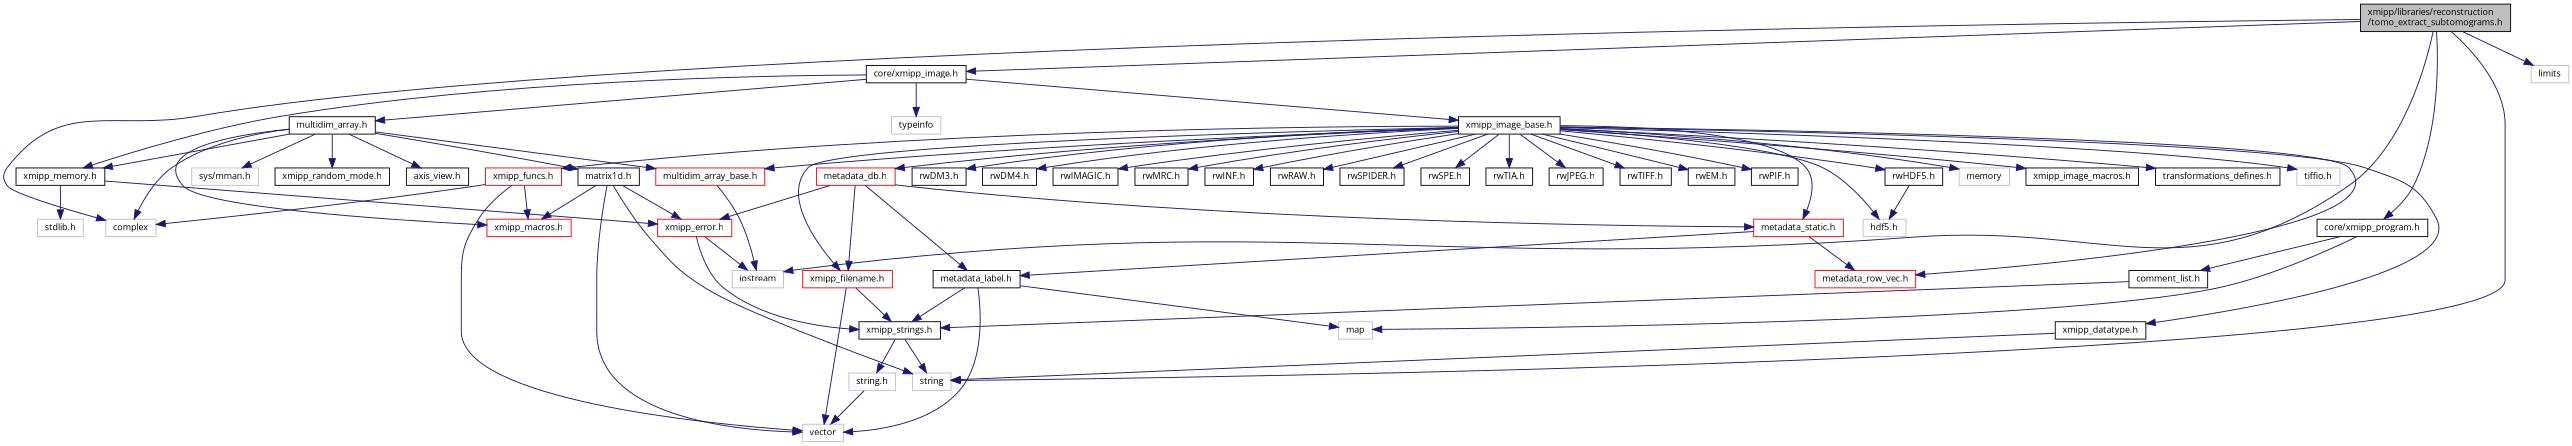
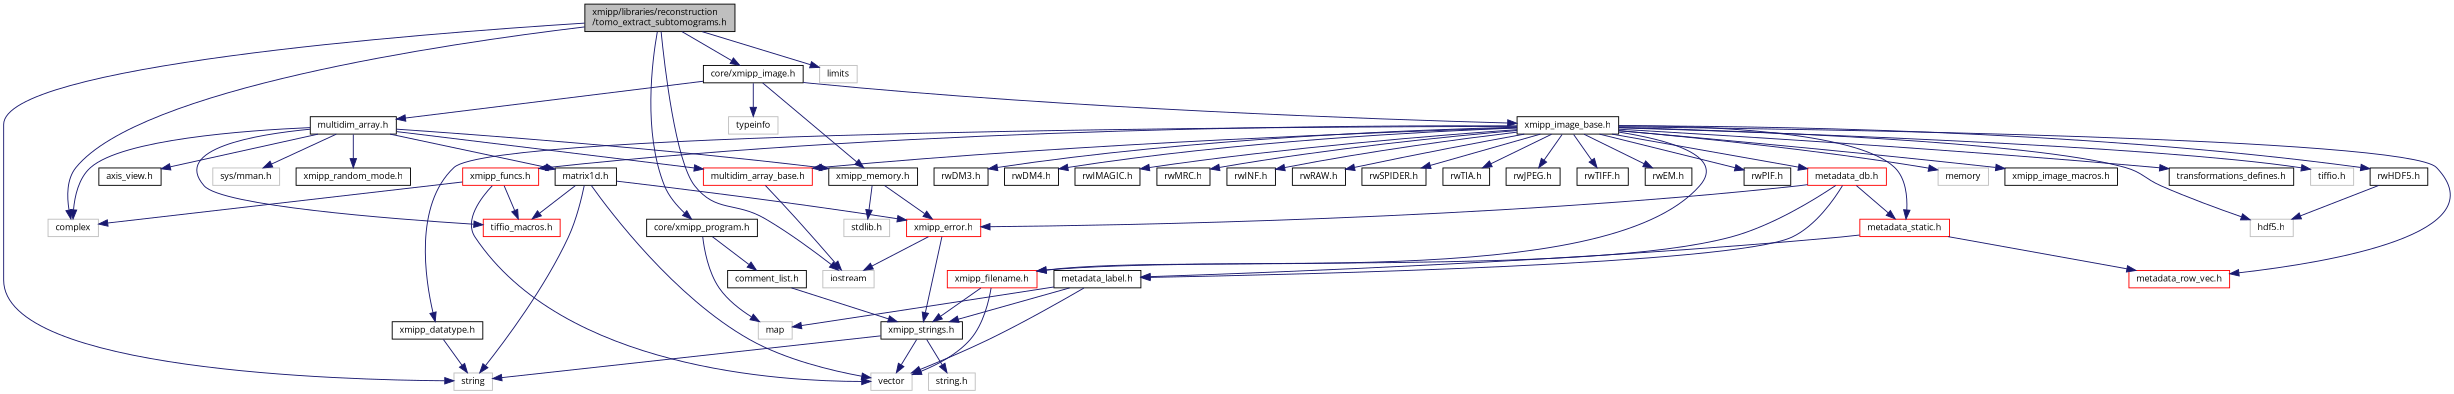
(1445, 177) -> none
(529, 228) -> (522, 228)
(851, 404) -> (909, 352)
